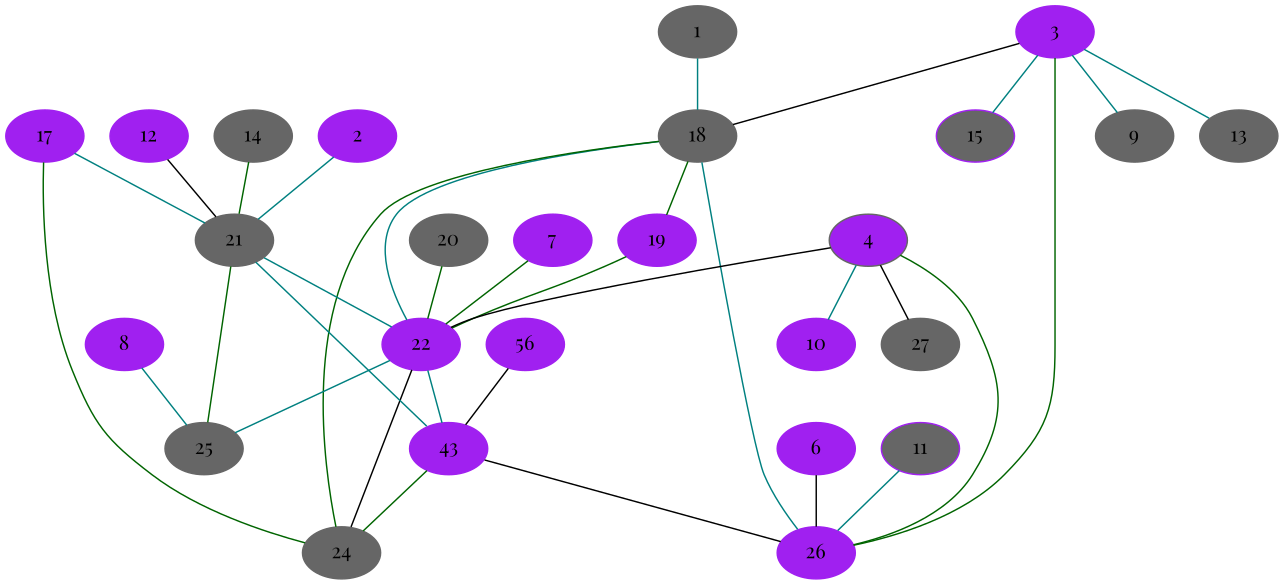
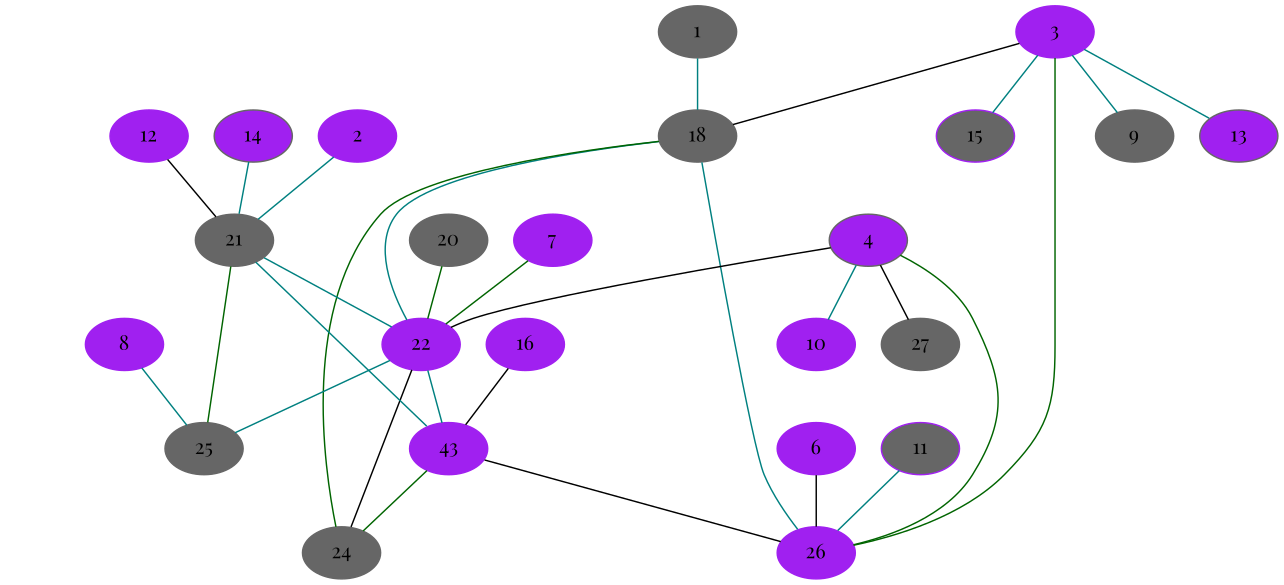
(45, 136) -> none
(253, 136) -> (253, 136)
(1239, 136) -> (1239, 136)
(244, 188) -> (244, 188)
(657, 240) -> none
(525, 344) -> (525, 344)
